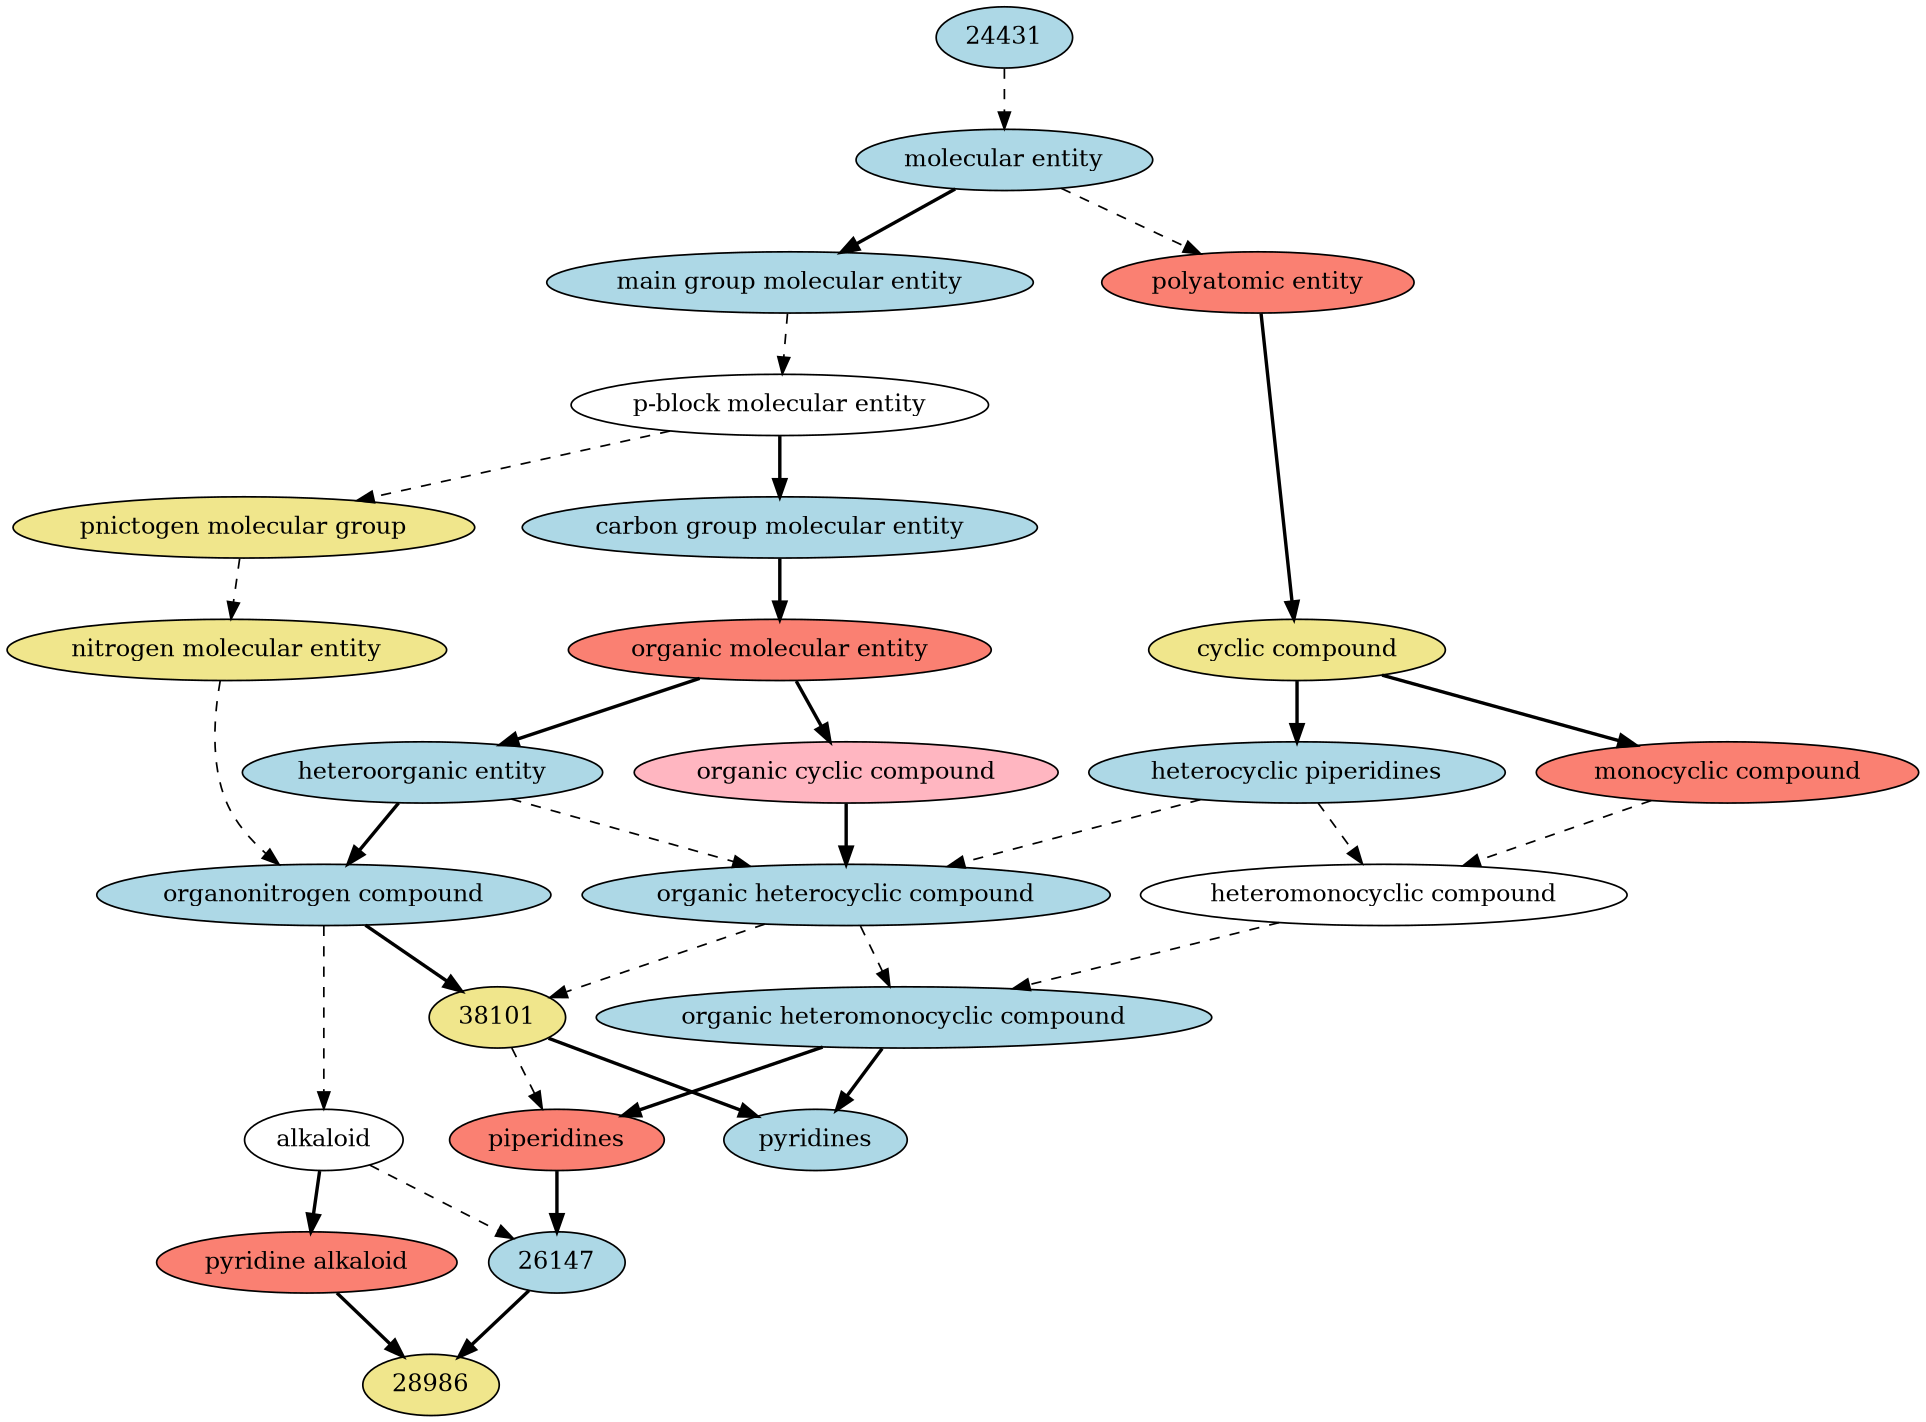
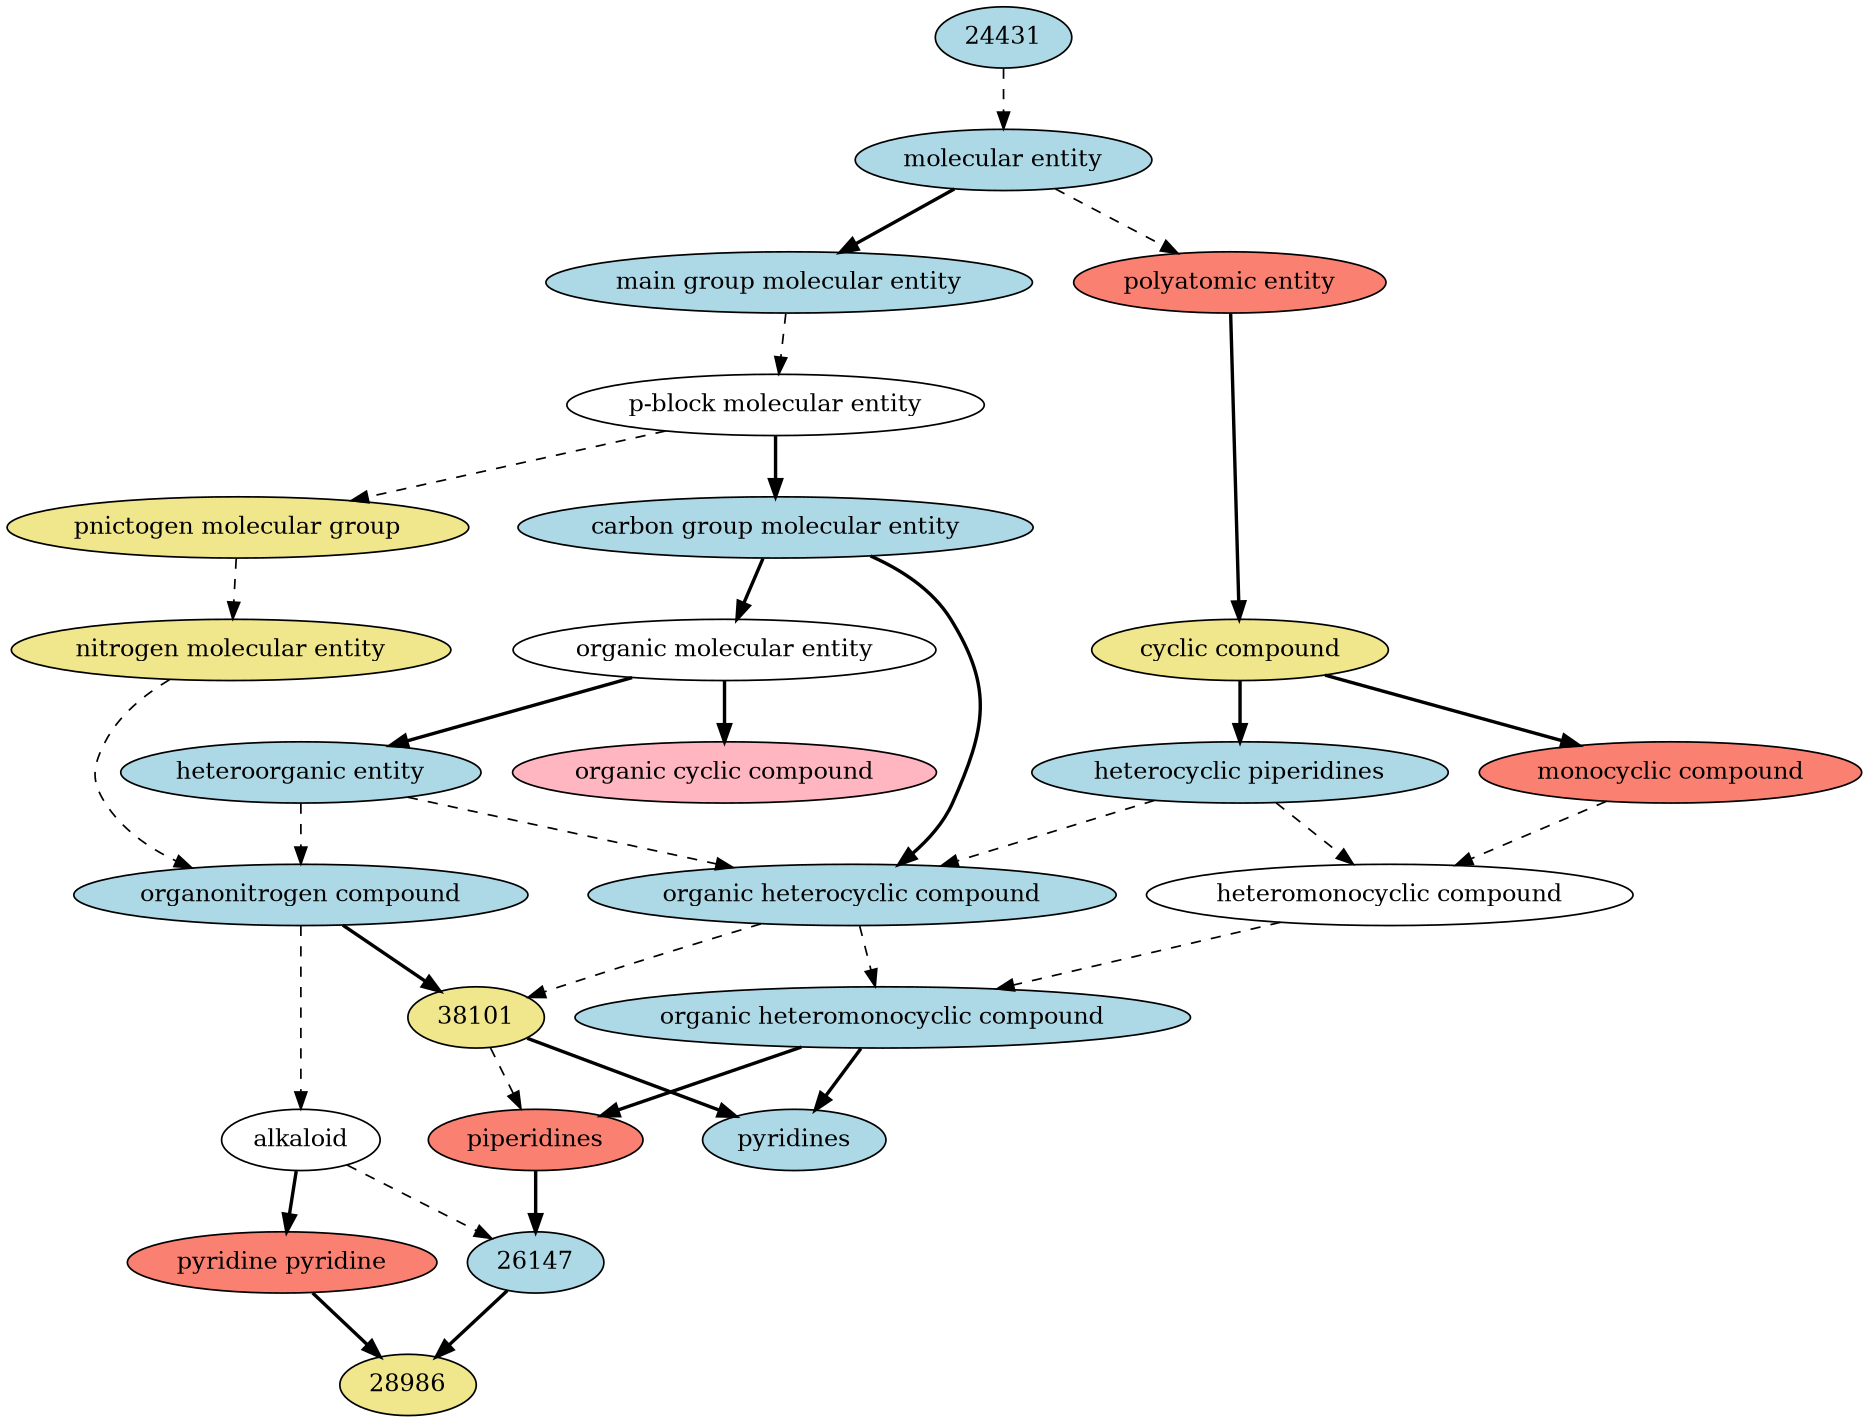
(780, 650) -> (725, 650)
(846, 825) -> (979, 691)
(379, 827) -> (301, 825)
(307, 1262) -> (282, 1262)
